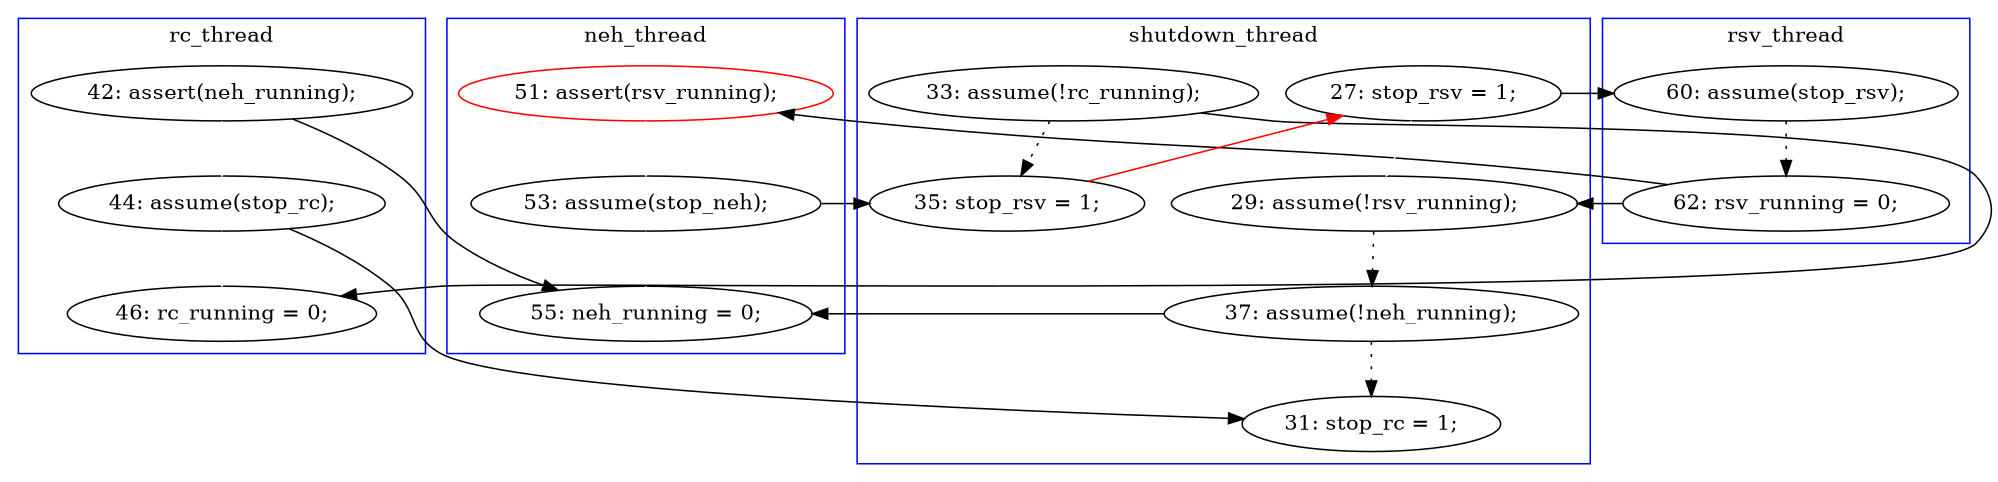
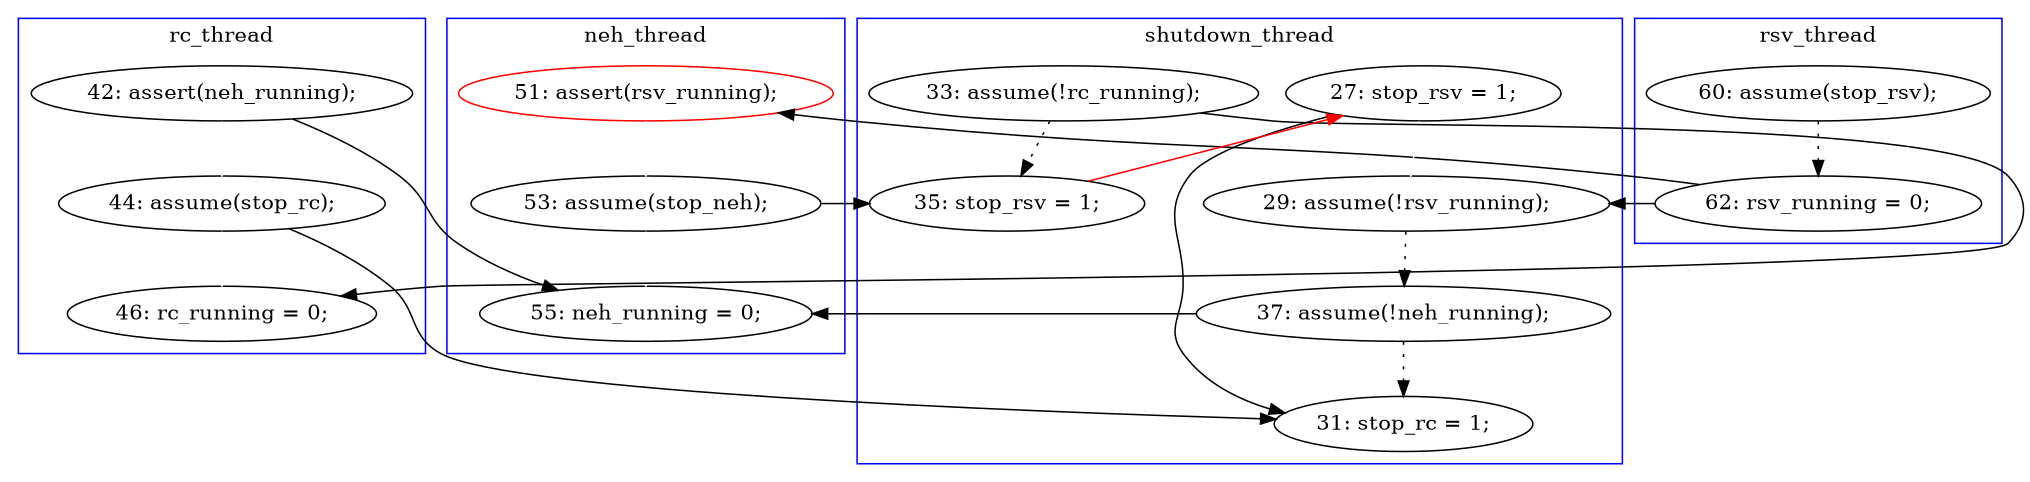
(1579, 93) -> (1177, 237)
